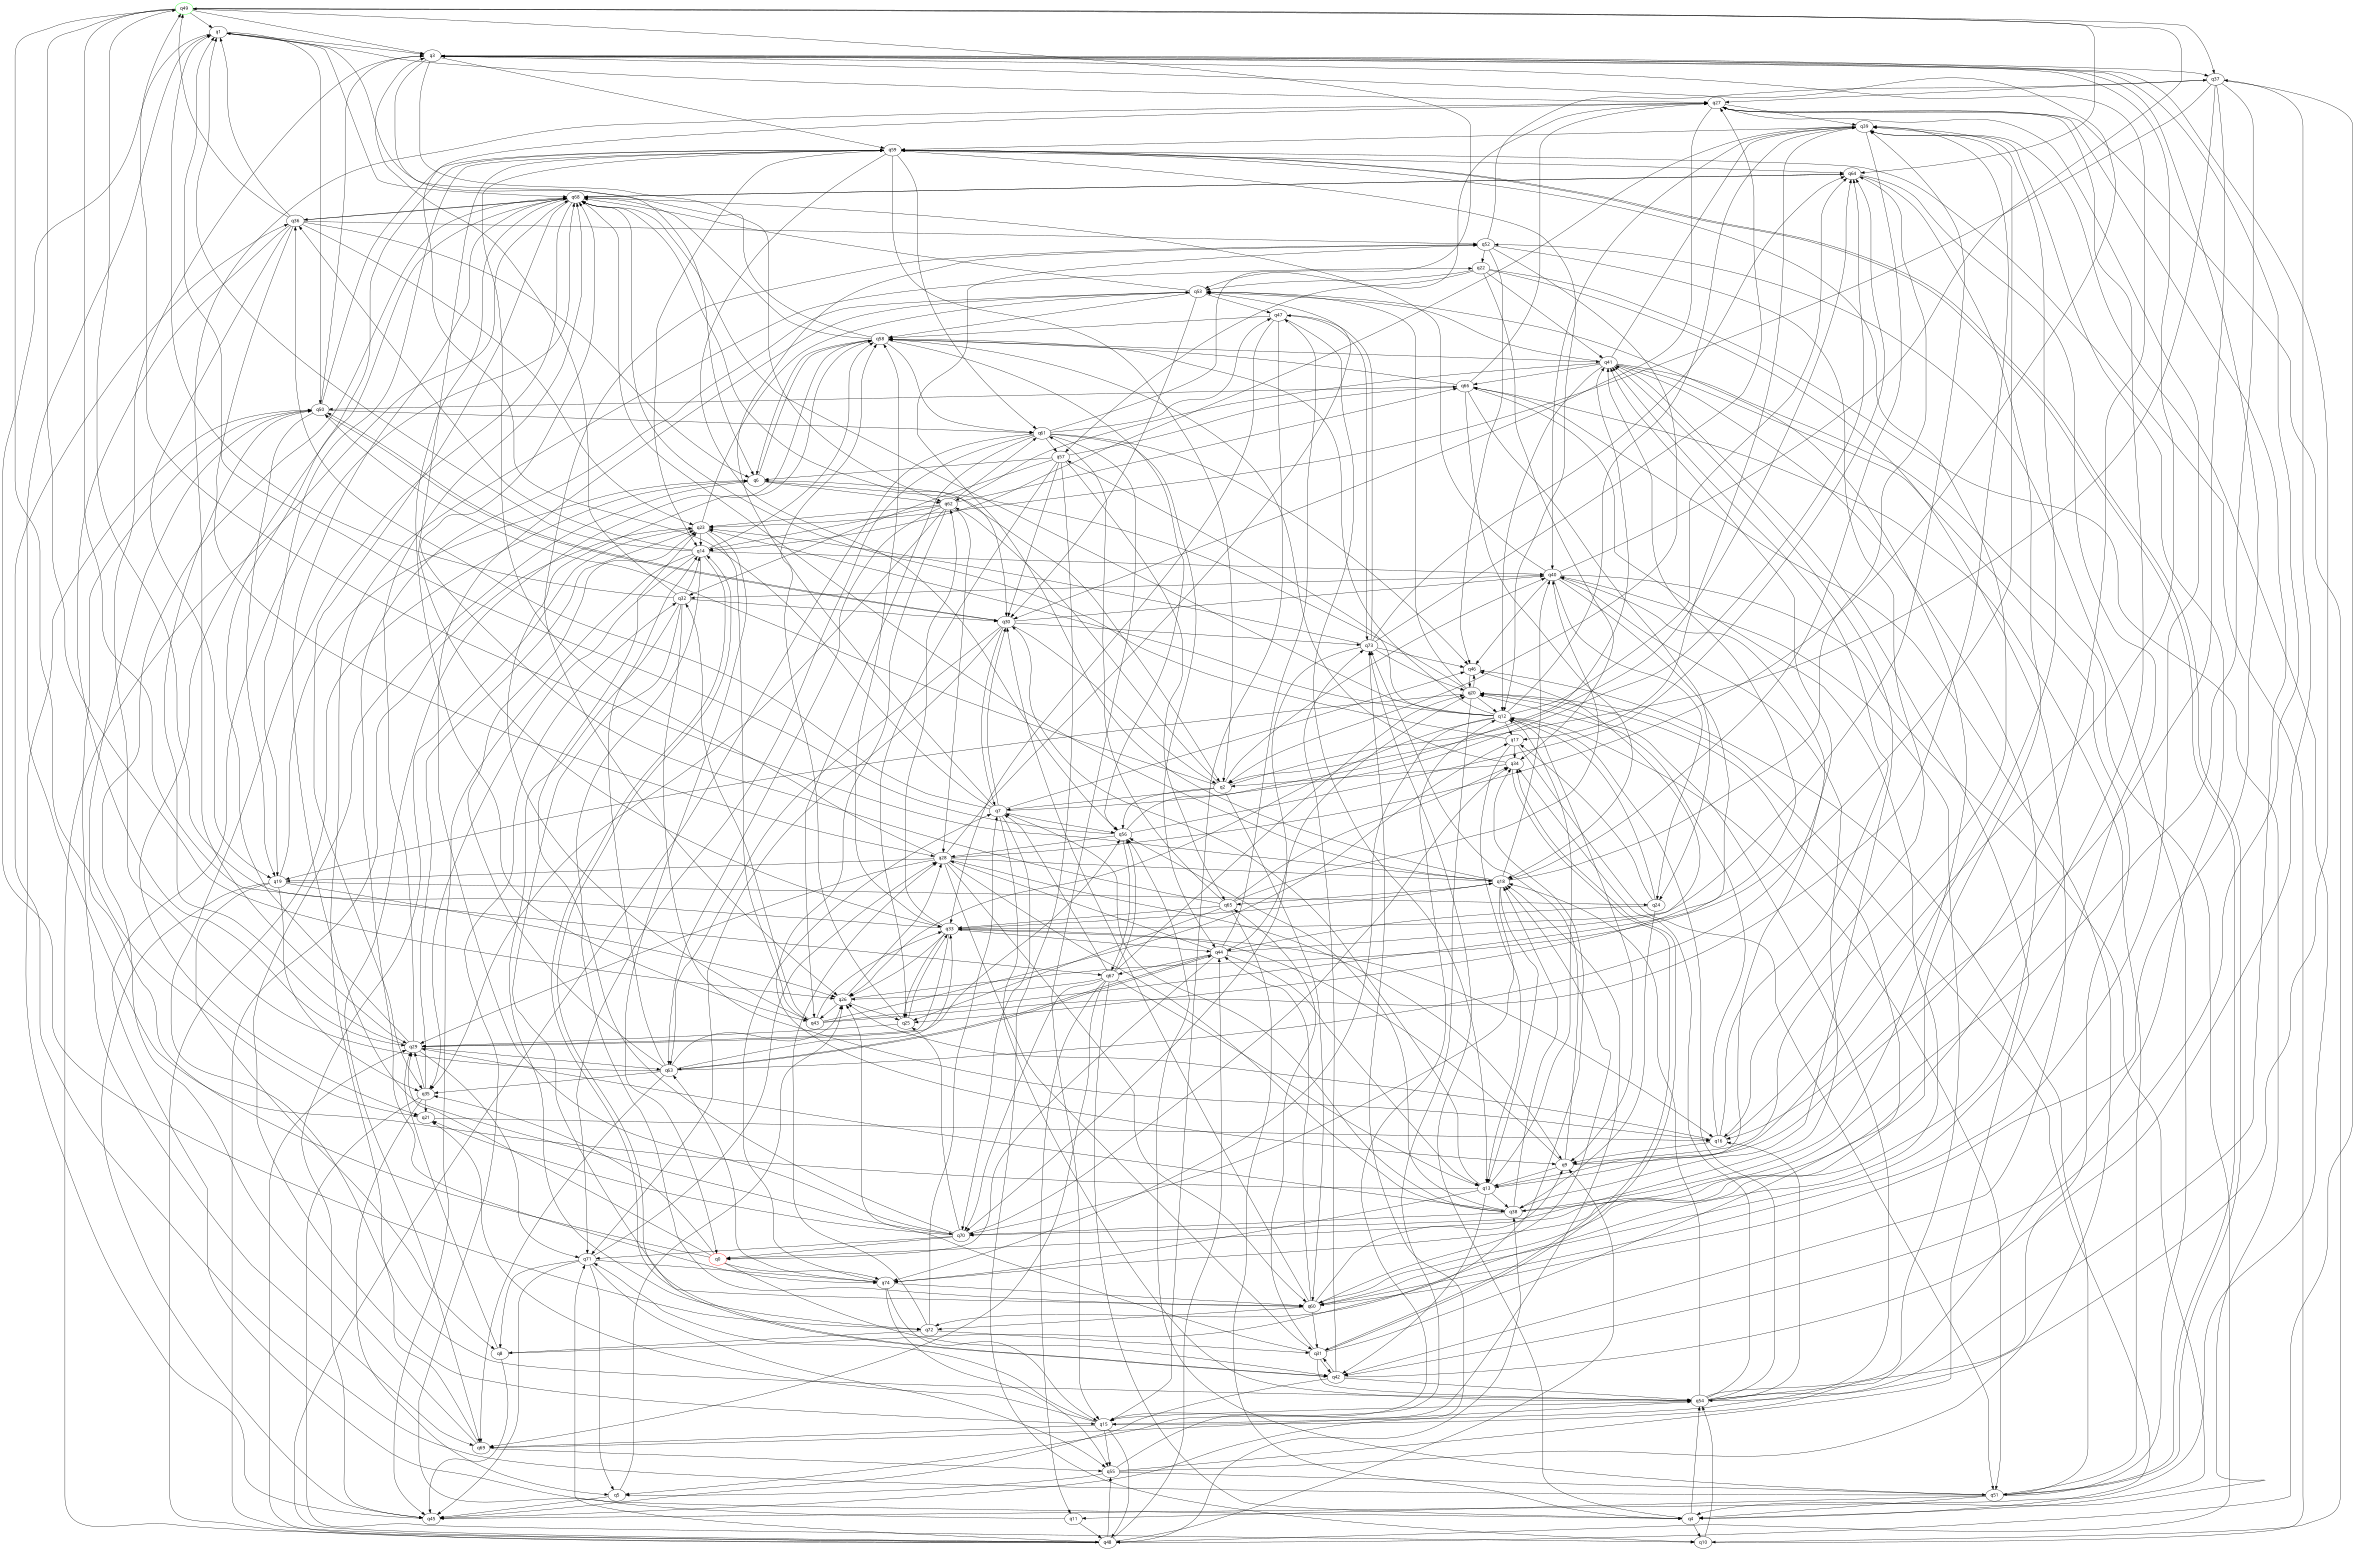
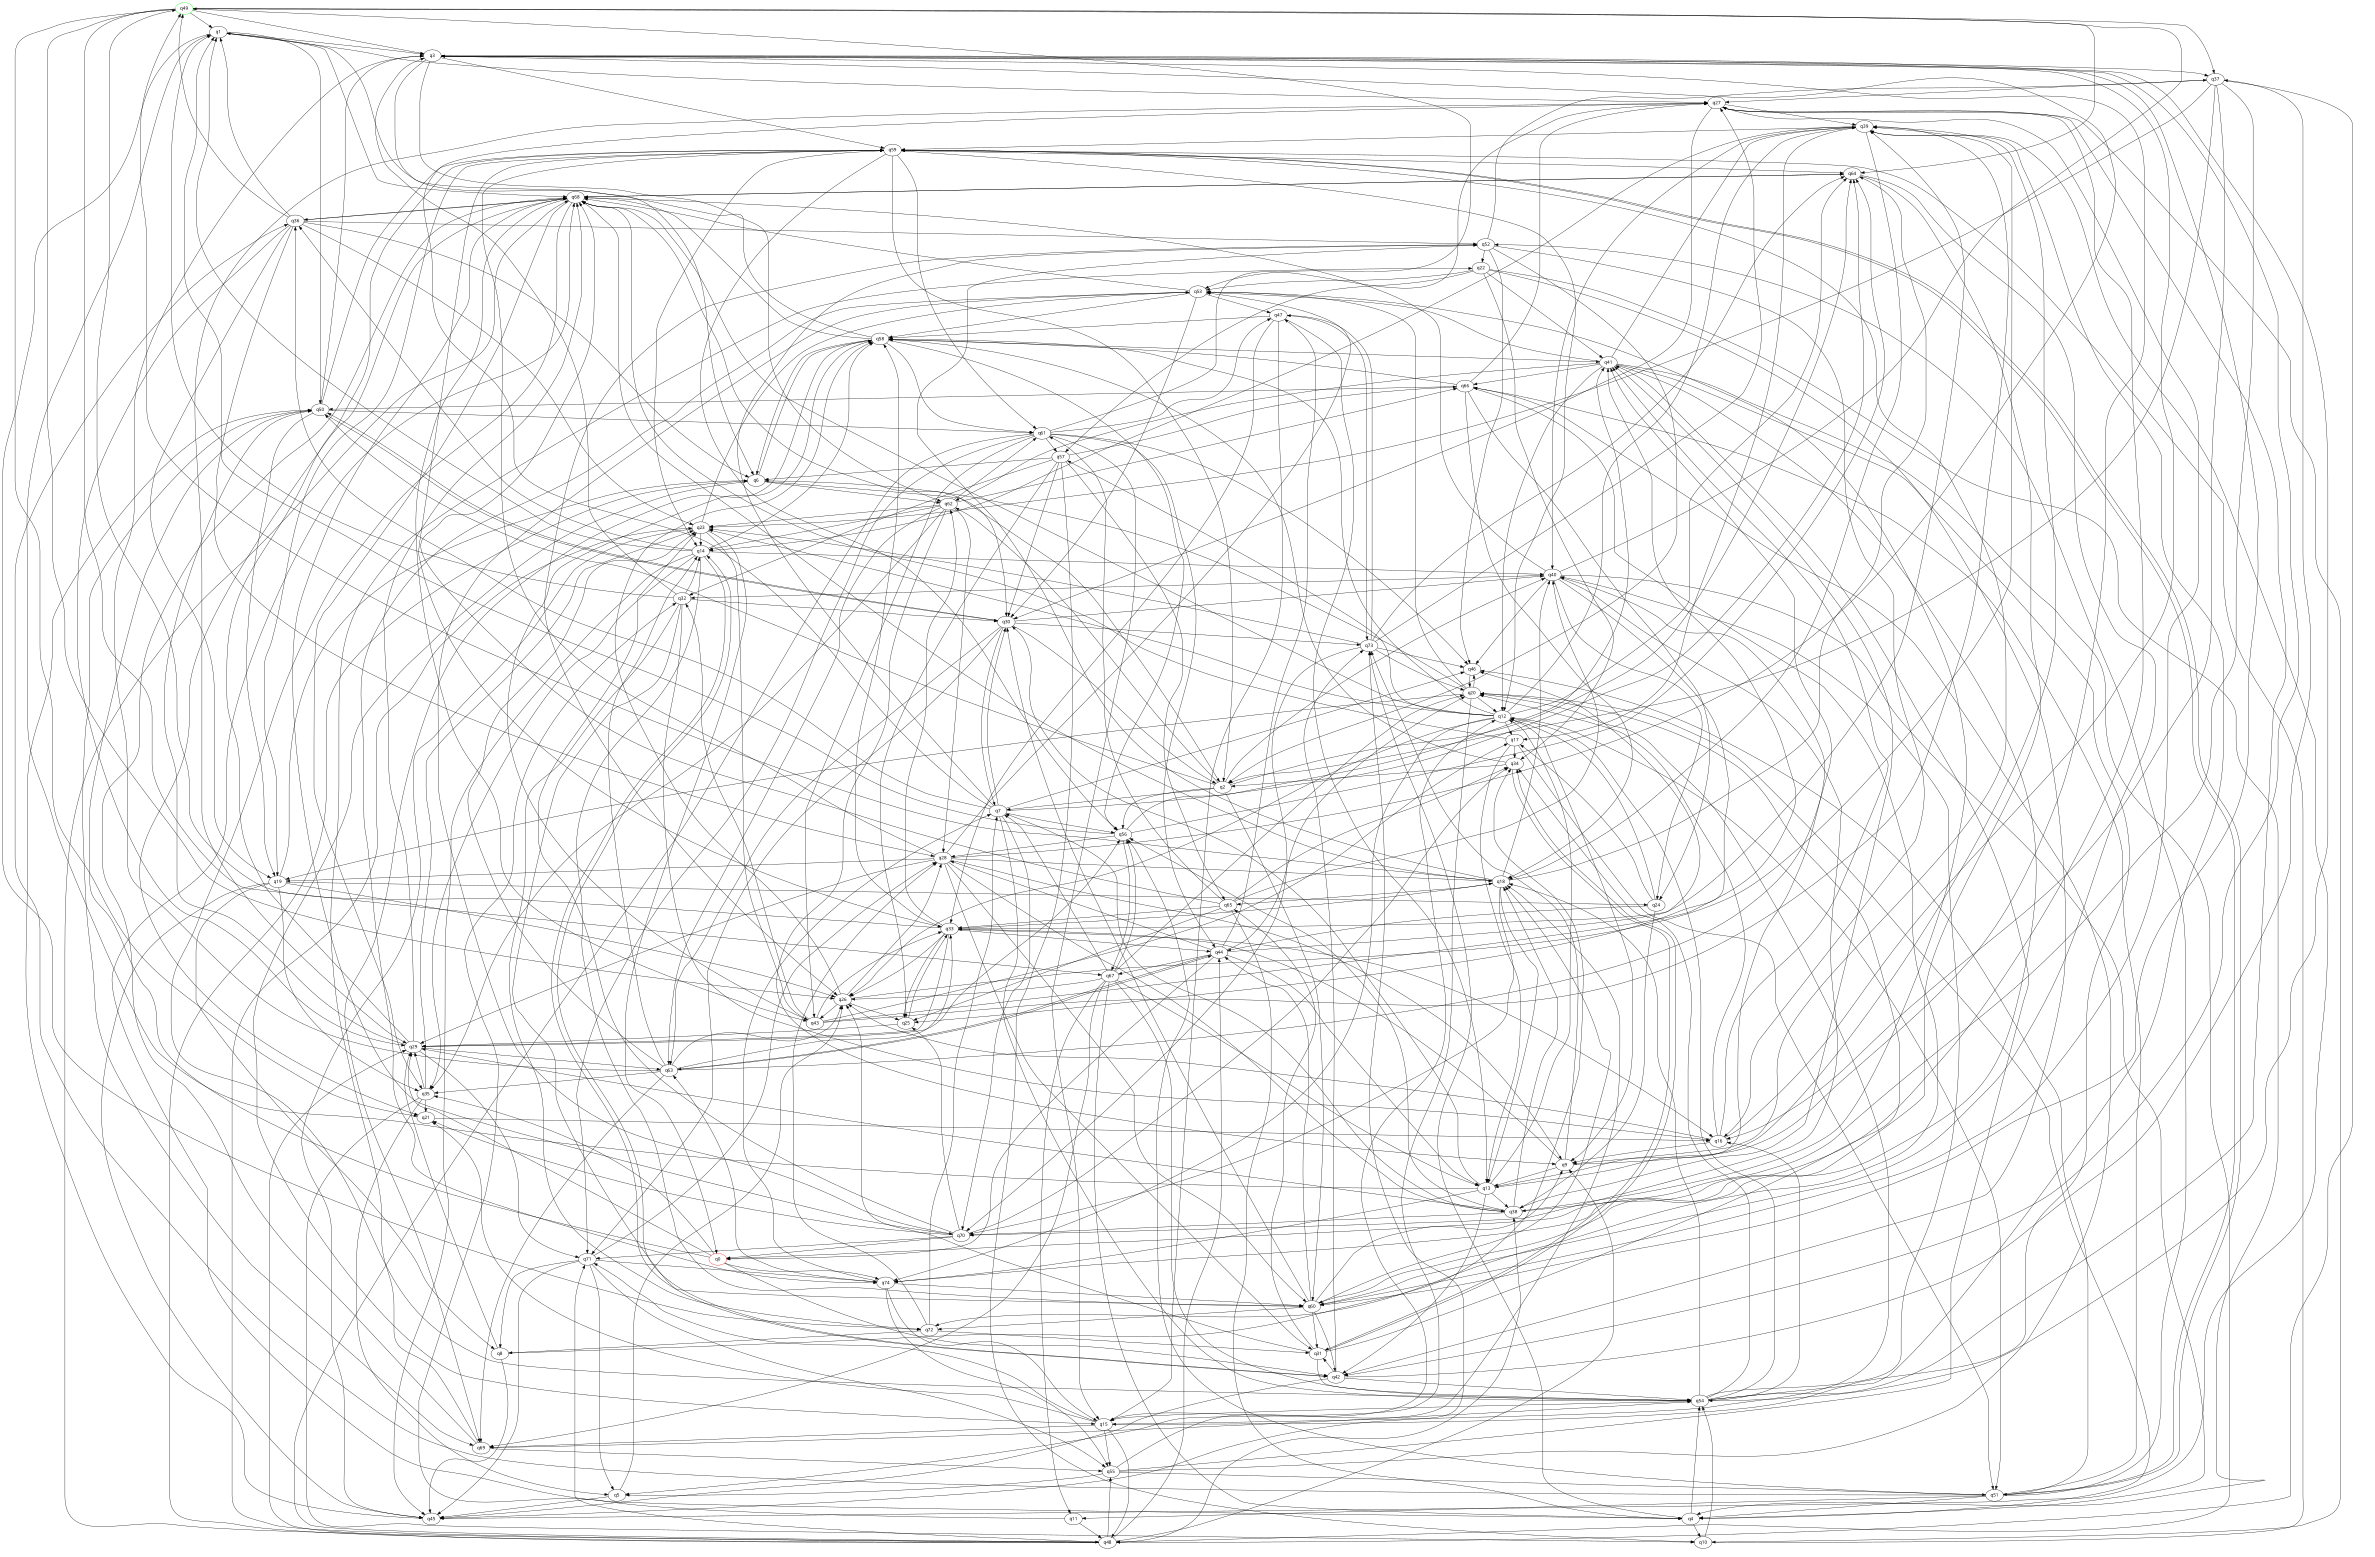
(789, 661) -> (616, 640)
(1016, 1088) -> (1232, 1357)
(1324, 1365) -> (1327, 1339)
